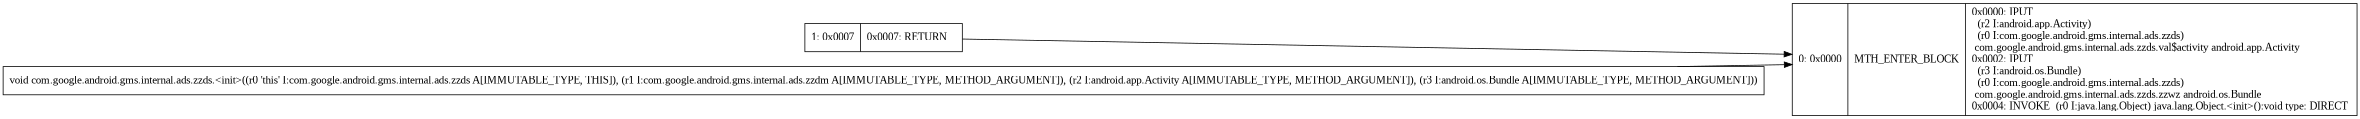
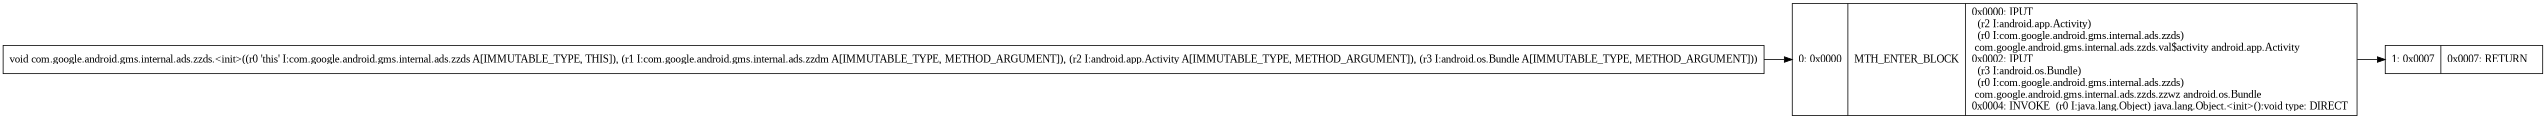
(1373, 47) -> (2367, 60)
